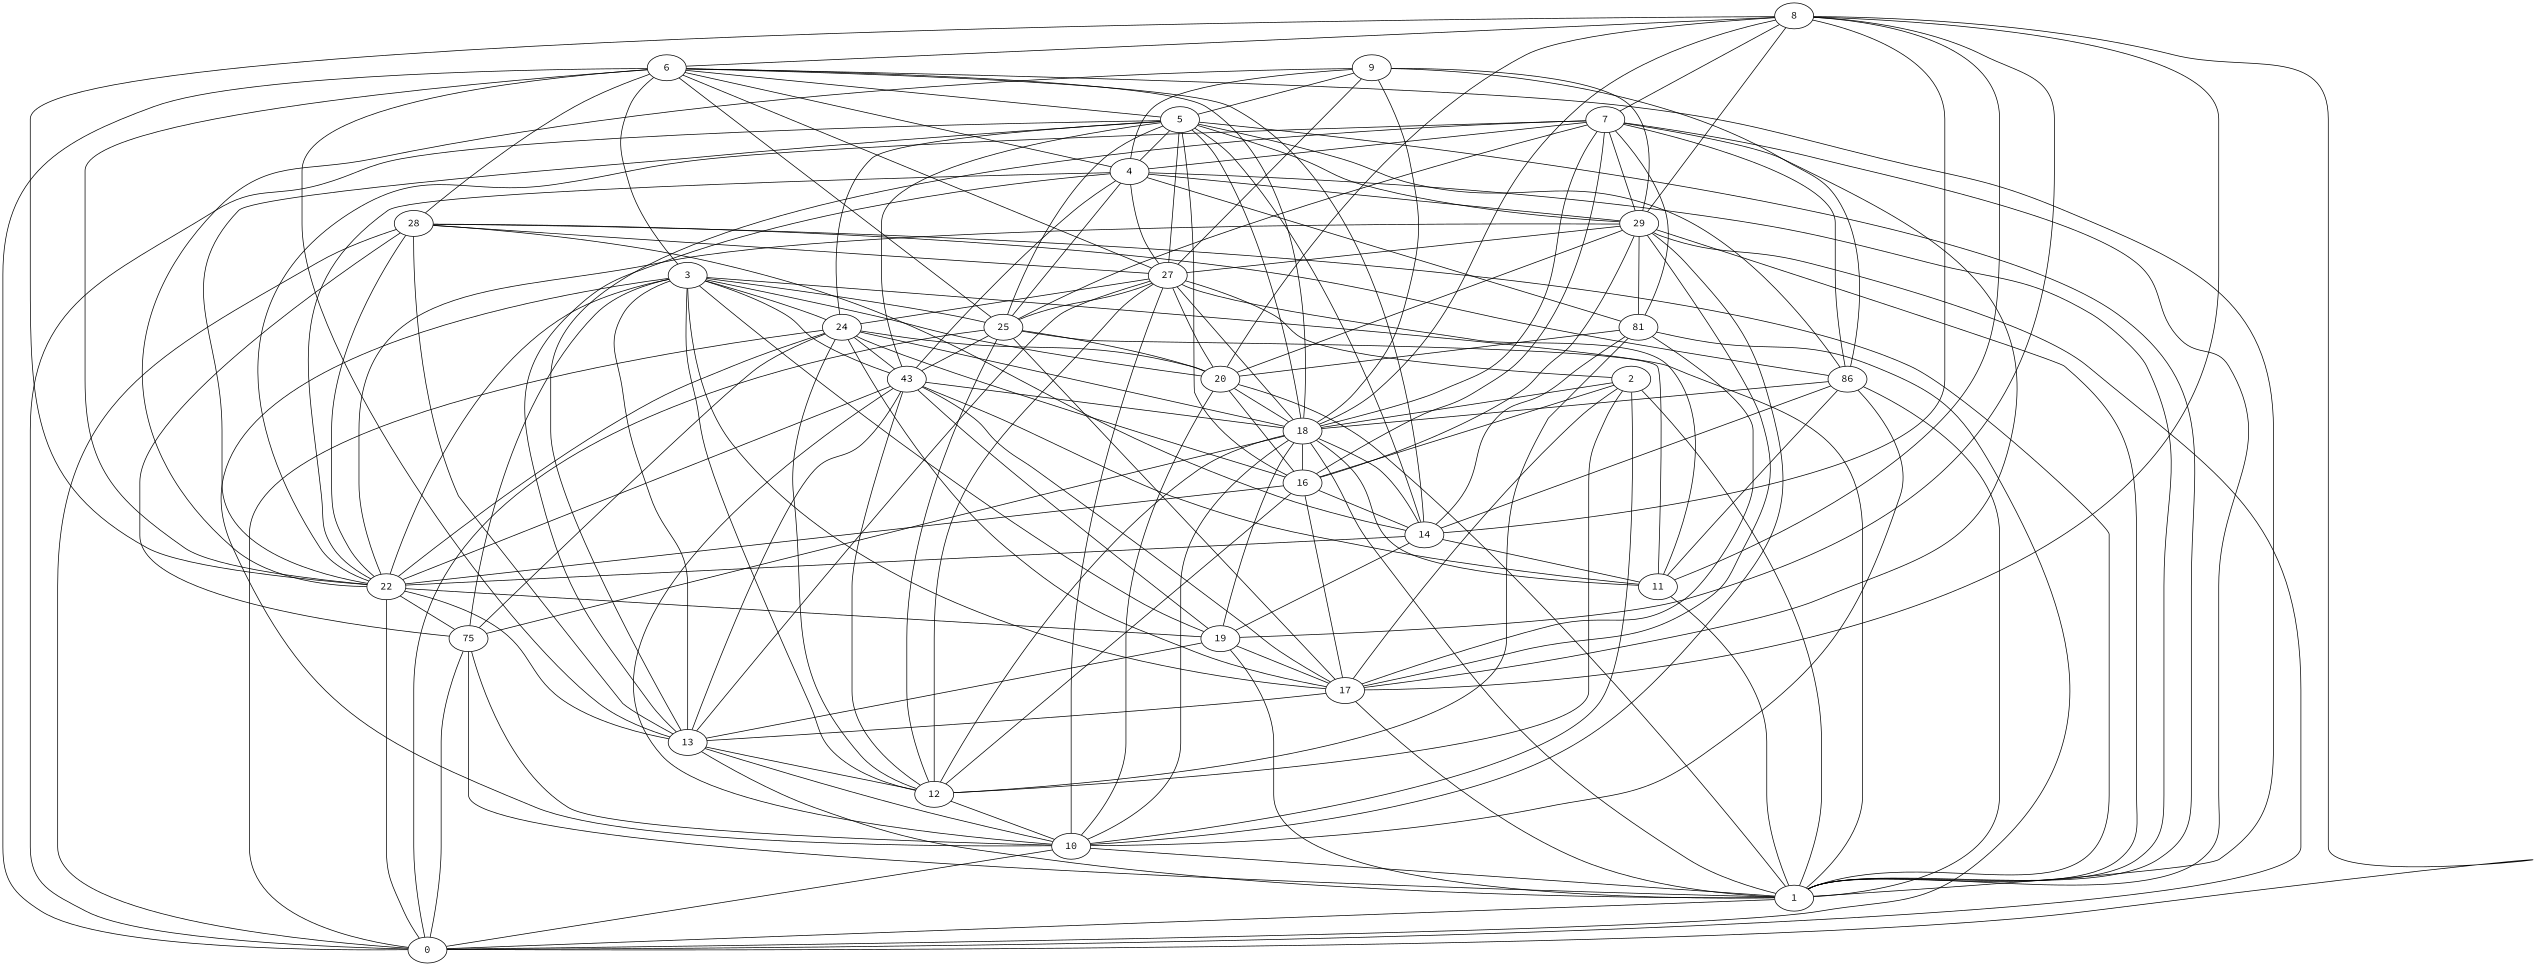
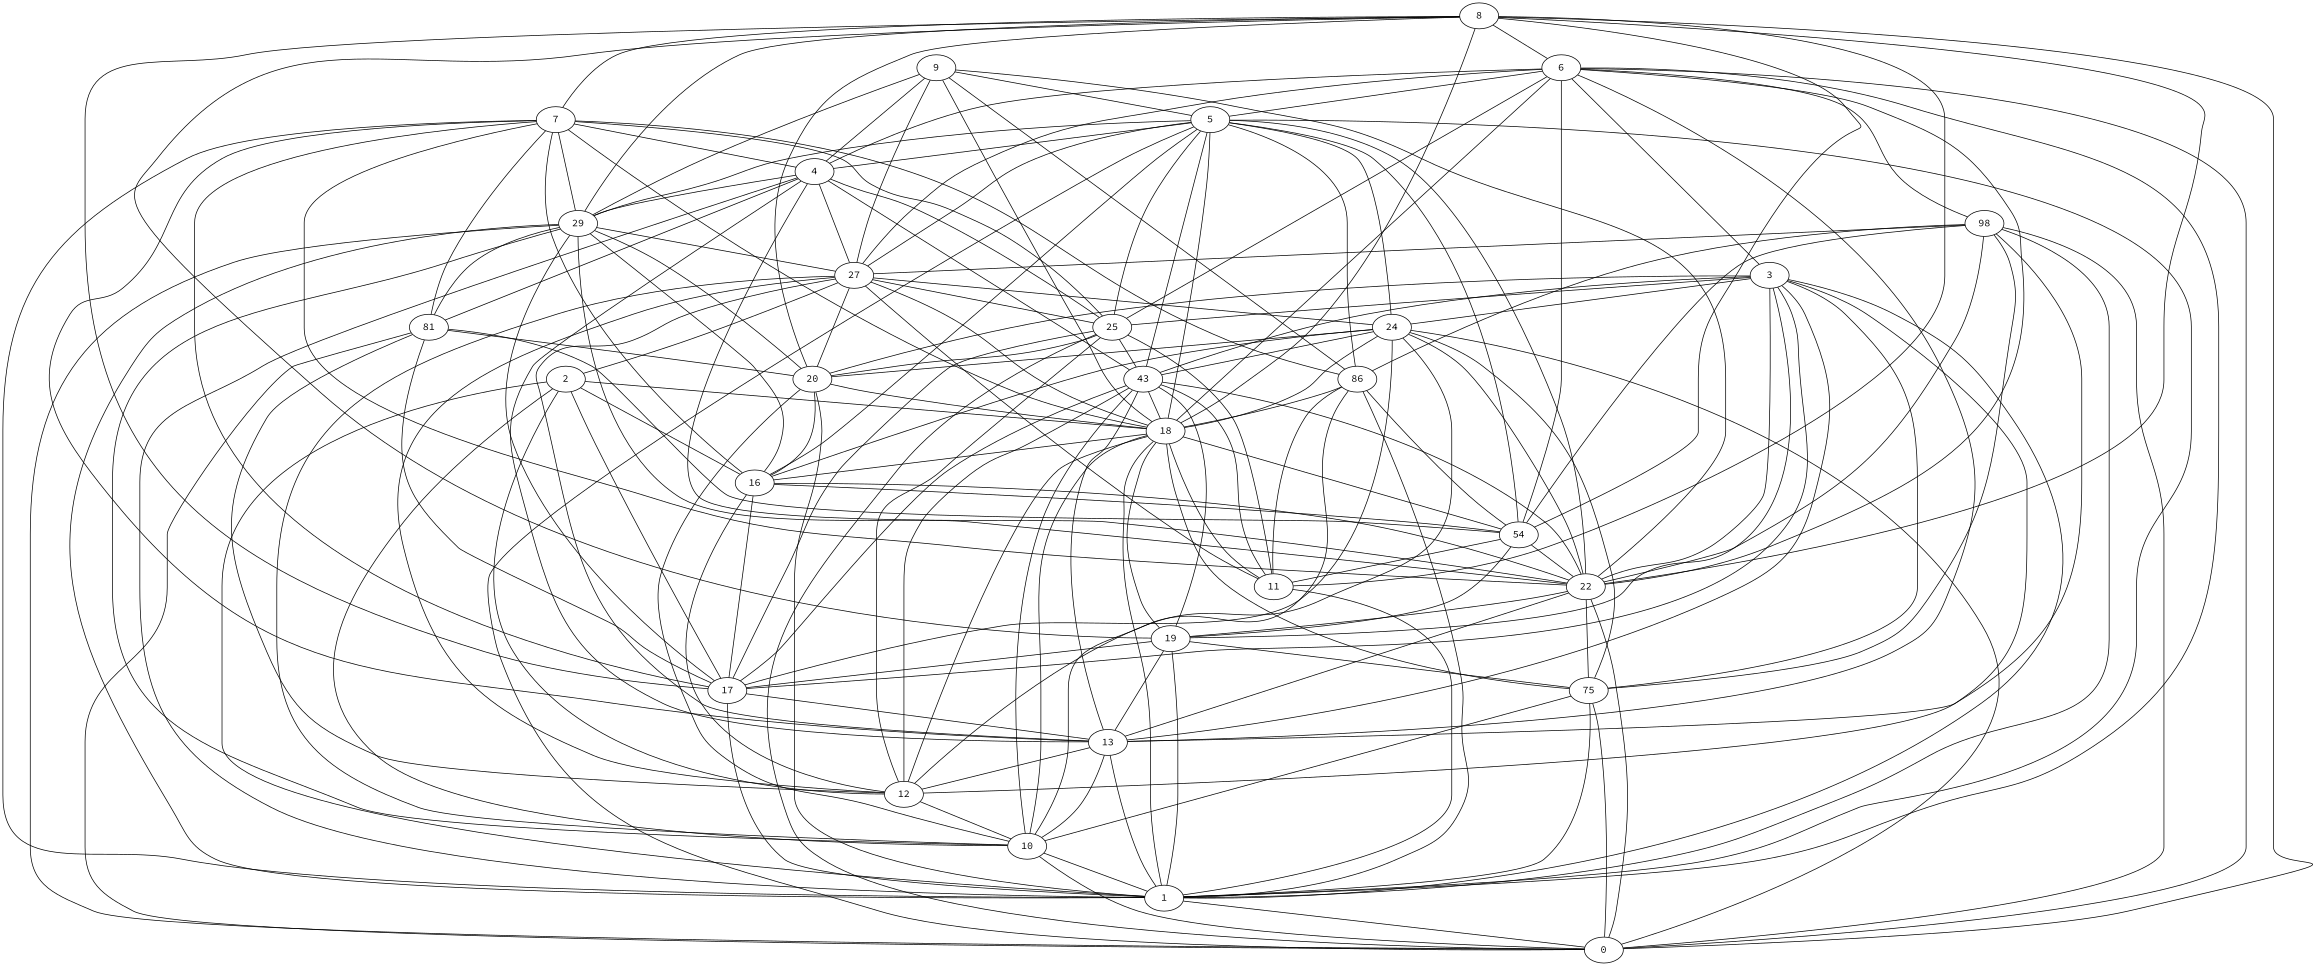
(414, 223) -> (1984, 223)
(1424, 535) -> (1519, 535)
none -> (1380, 665)
(330, 694) -> none
